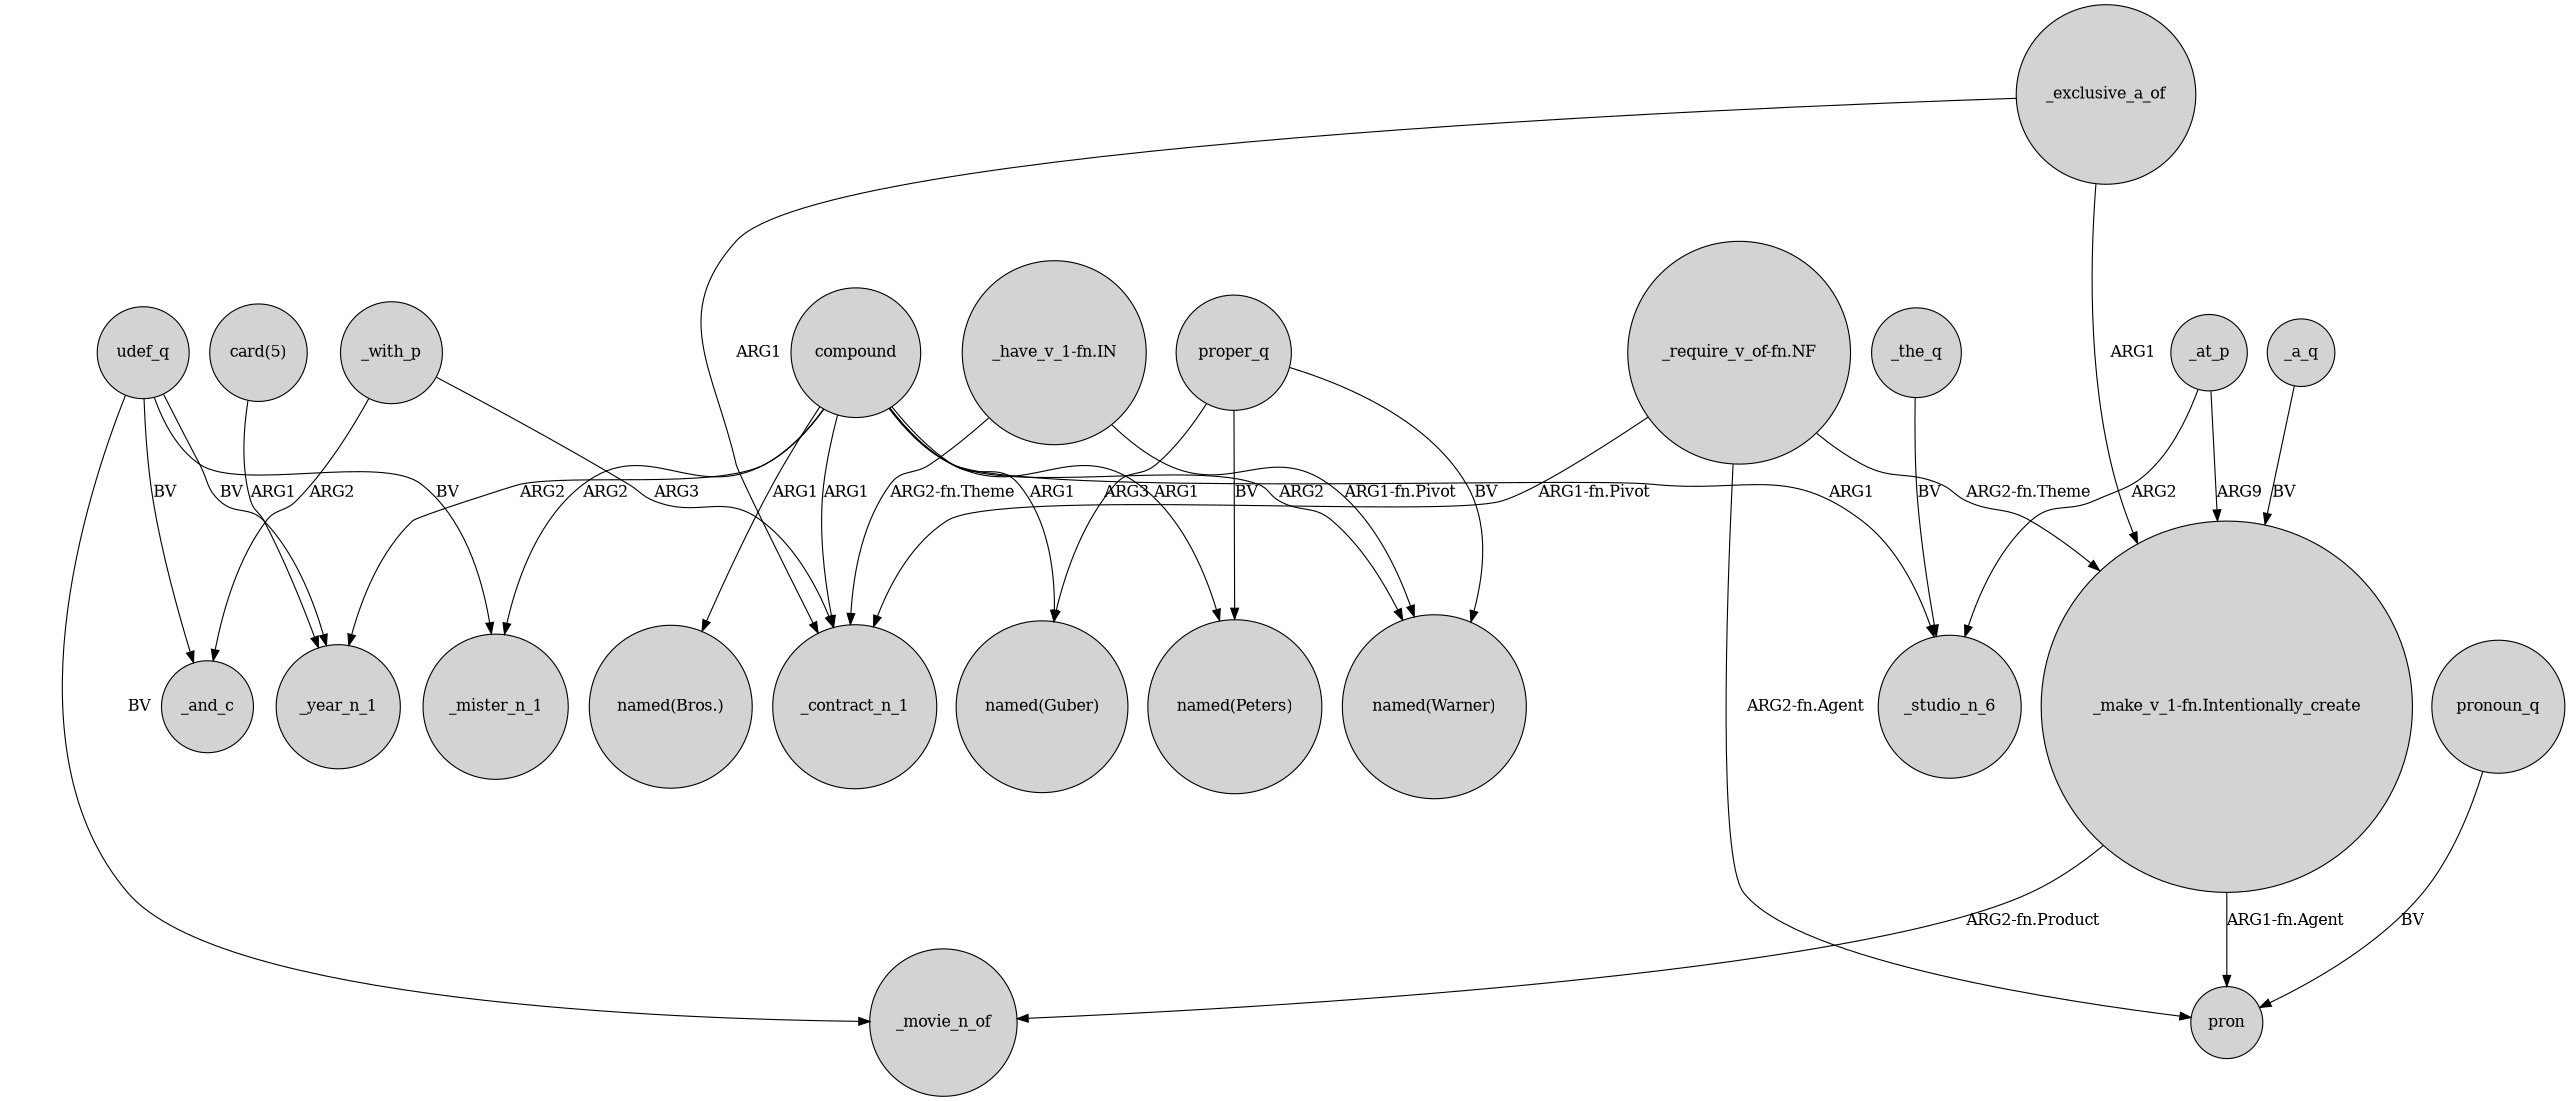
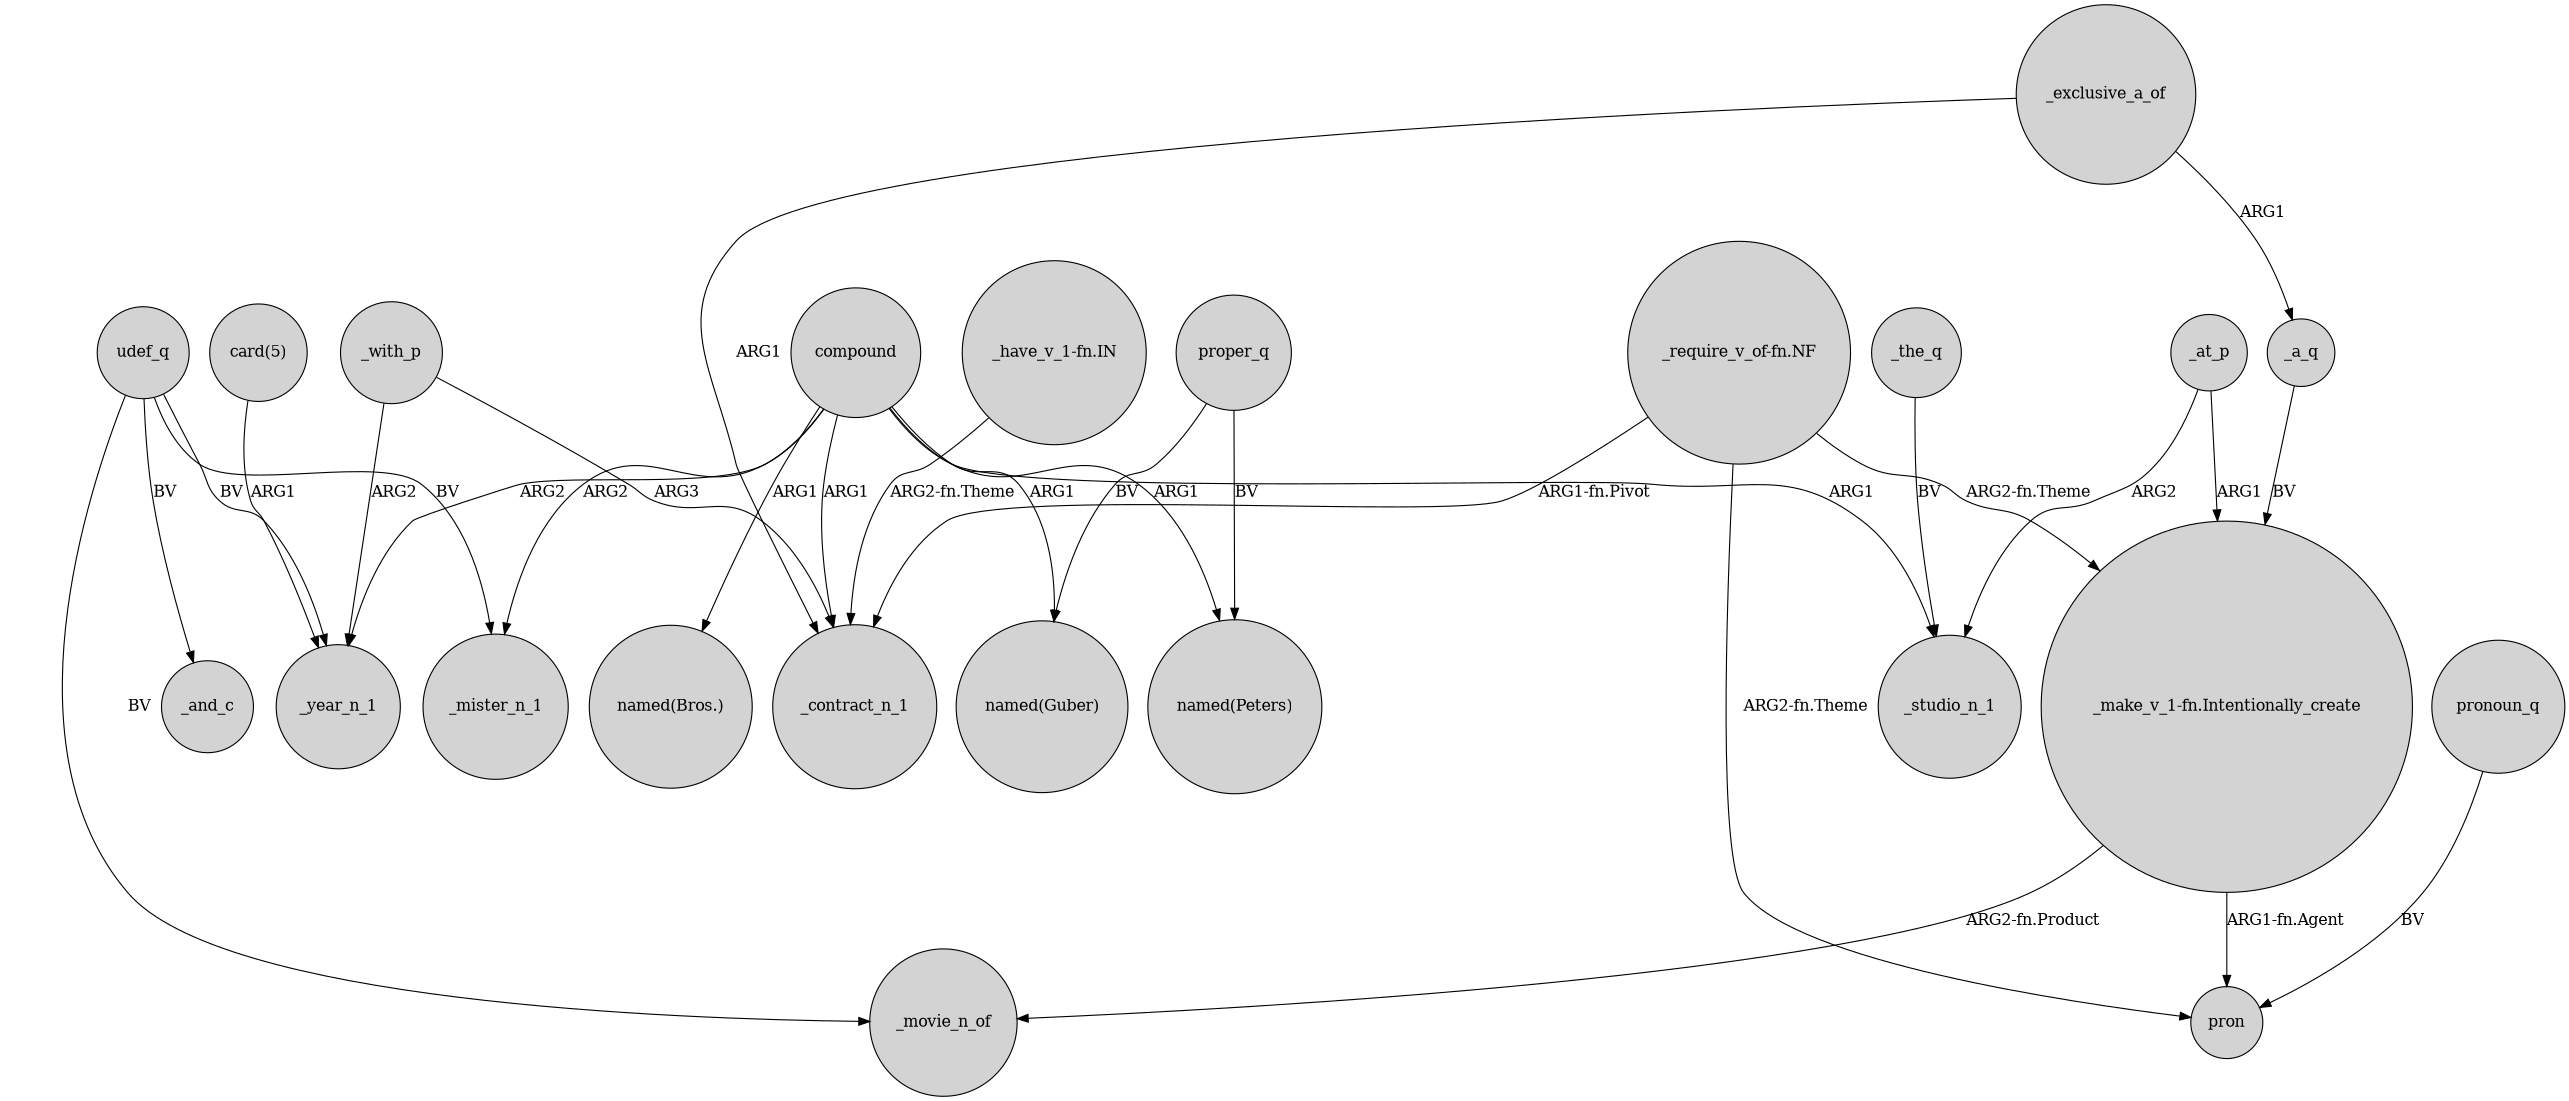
(2096, 361) -> (2243, 223)
(1127, 493) -> (1127, 493)
(2240, 493) -> (2240, 493)
(275, 513) -> (367, 519)
(1434, 707) -> none
(1806, 707) -> (1806, 707)
(1950, 707) -> (1950, 707)
